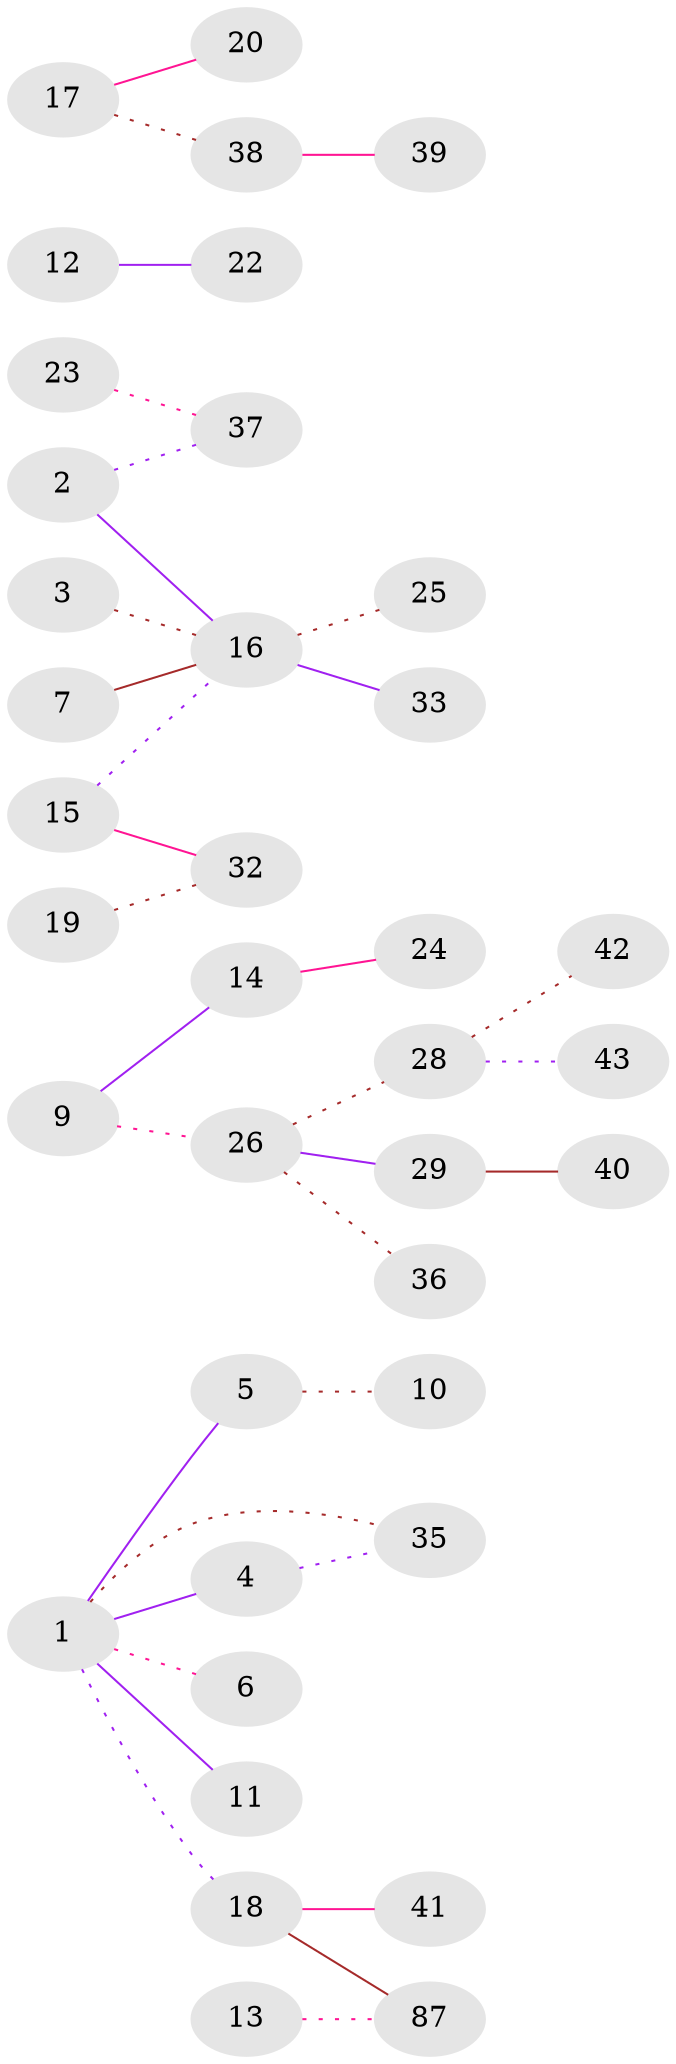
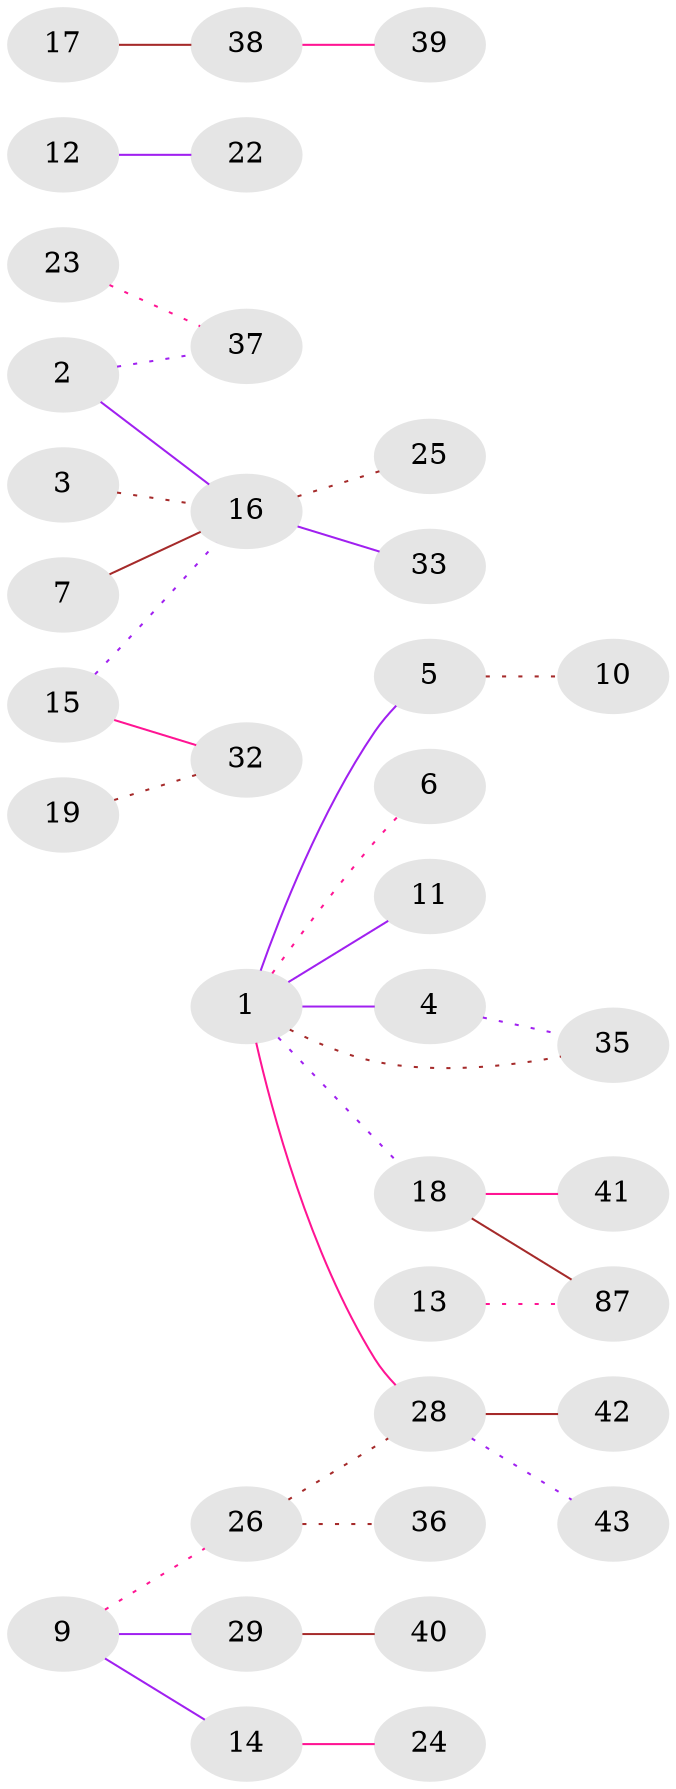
(247, 45) -> none
(155, 127) -> (155, 45)
(522, 1006) -> (522, 1414)
(338, 1158) -> (155, 1634)
none -> (309, 1221)
